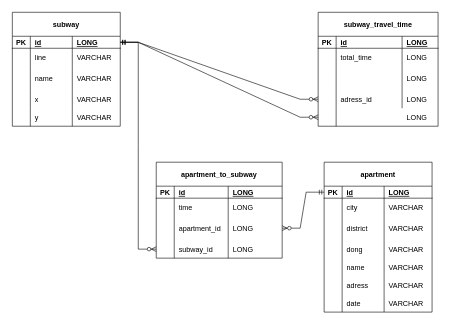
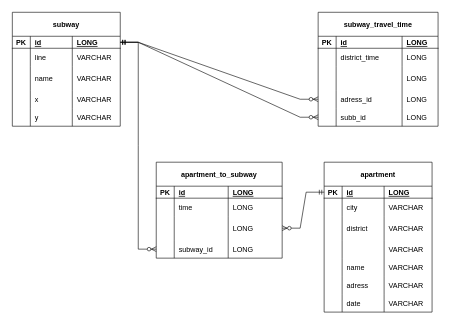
(359, 58) -> (364, 58)
none -> (369, 117)
(201, 228) -> none
(363, 249) -> none
